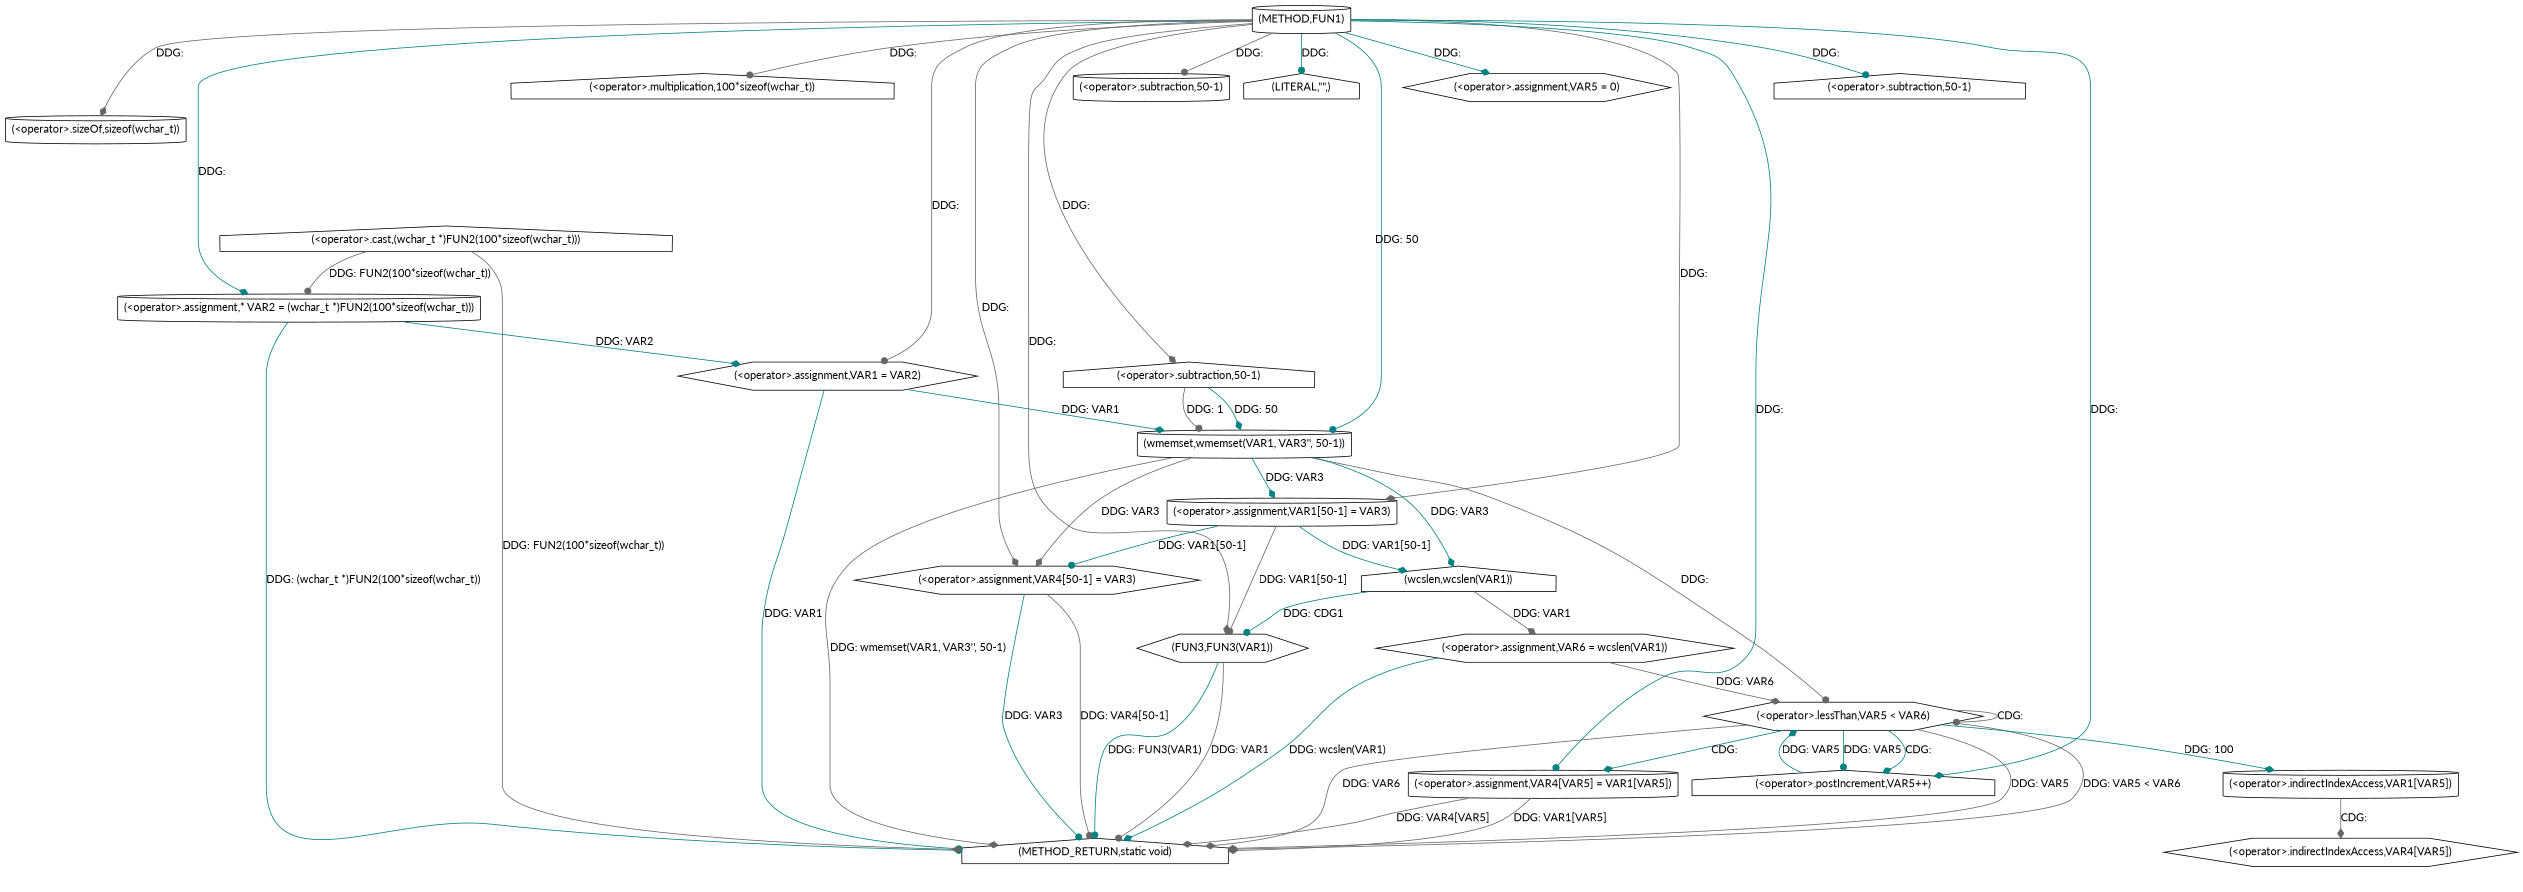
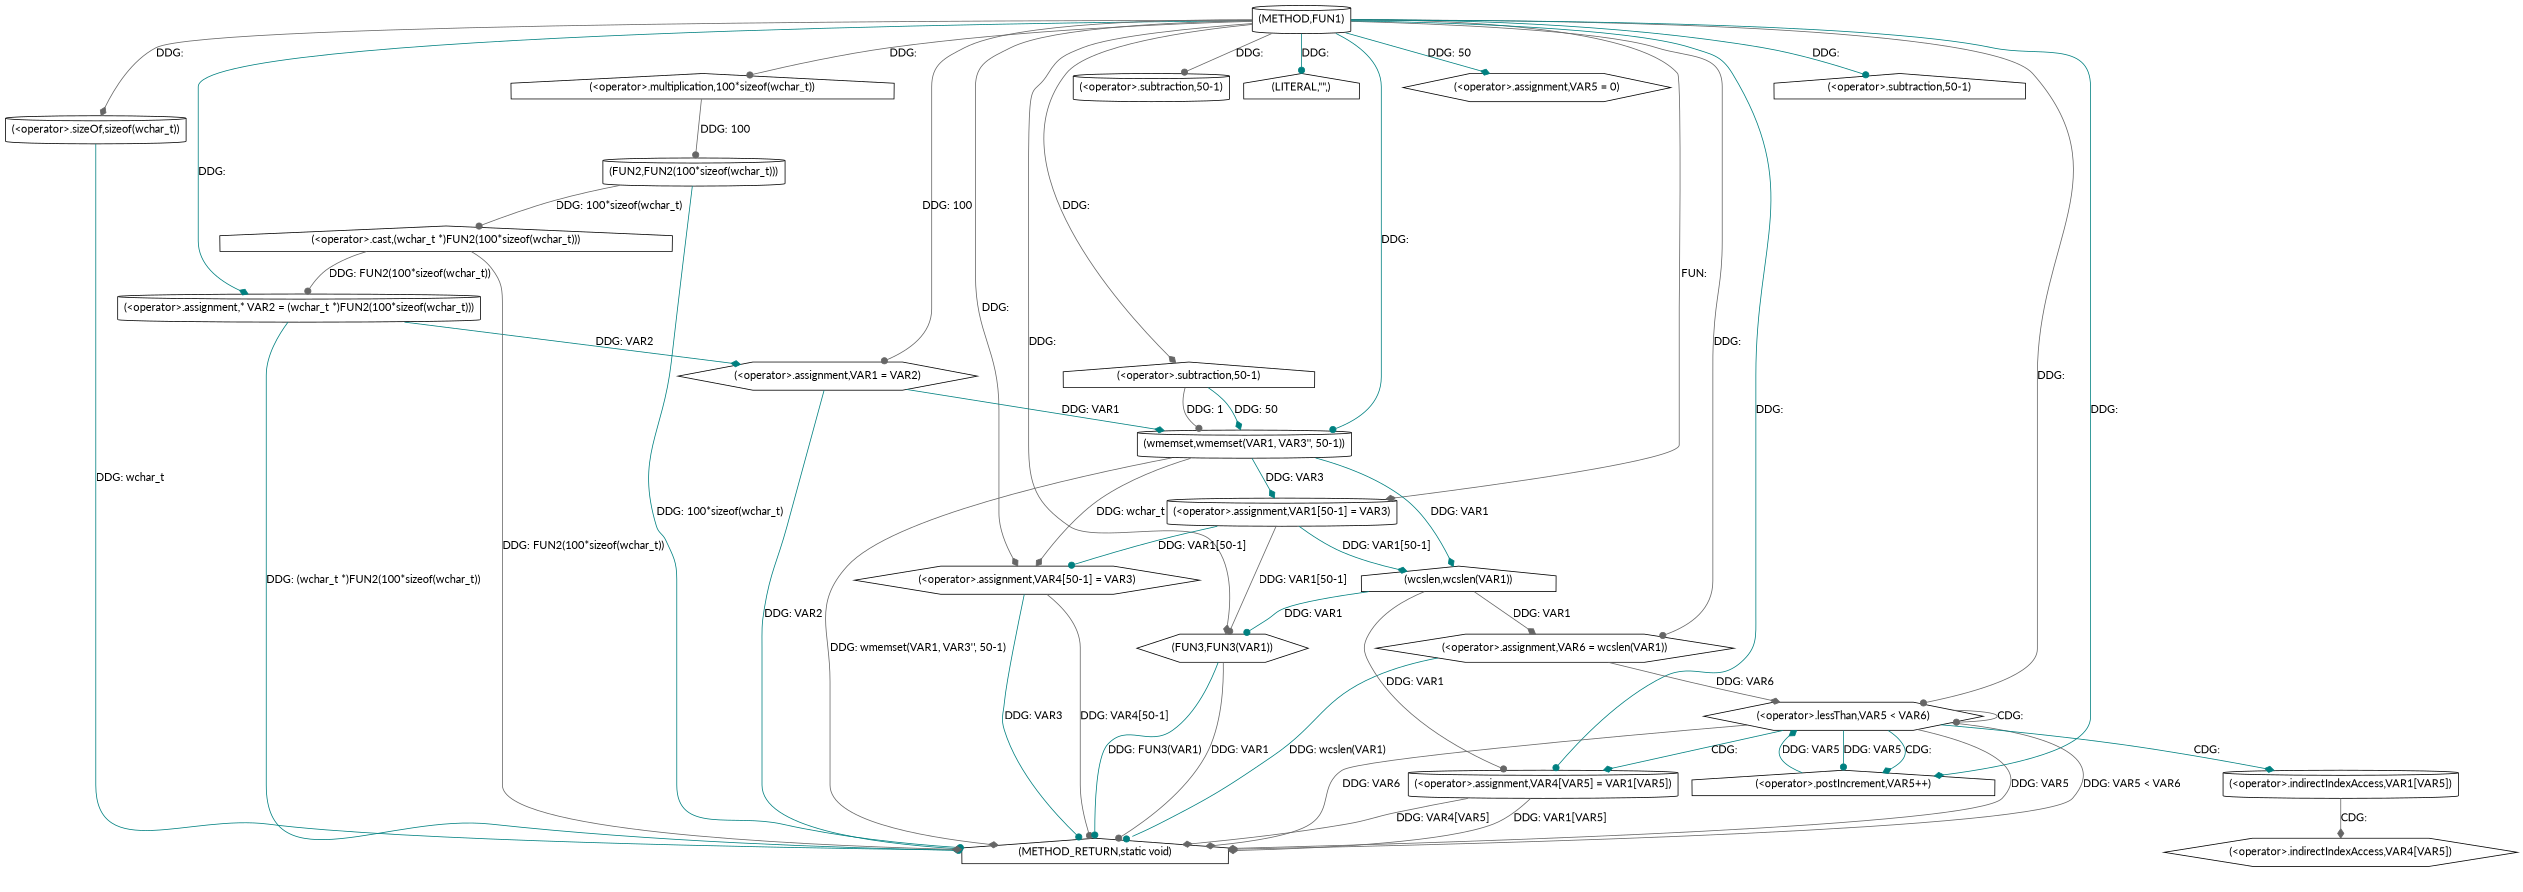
(1449, 54) -> (1449, 54)
none -> (694, 172)
none -> (1722, 176)
(947, 206) -> (947, 206)
(1397, 240) -> (1397, 240)
(1696, 274) -> (1696, 274)
(1131, 512) -> (1131, 512)
(1460, 512) -> (1460, 512)
(1586, 538) -> (2041, 86)
(794, 614) -> (794, 614)
(1314, 614) -> (1314, 614)
none -> (1389, 691)
(1286, 746) -> (1286, 746)
(2209, 750) -> (2209, 750)
none -> (190, 827)
